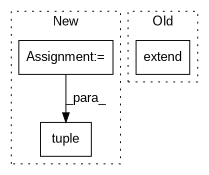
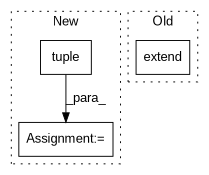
(66, 94) -> (66, 94)
